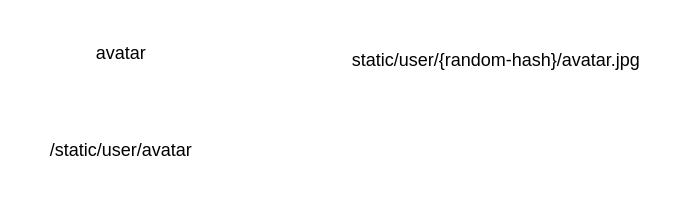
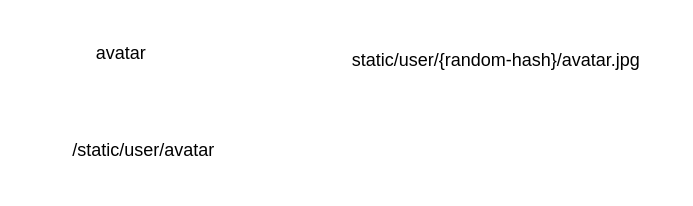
(121, 151) -> (143, 151)
